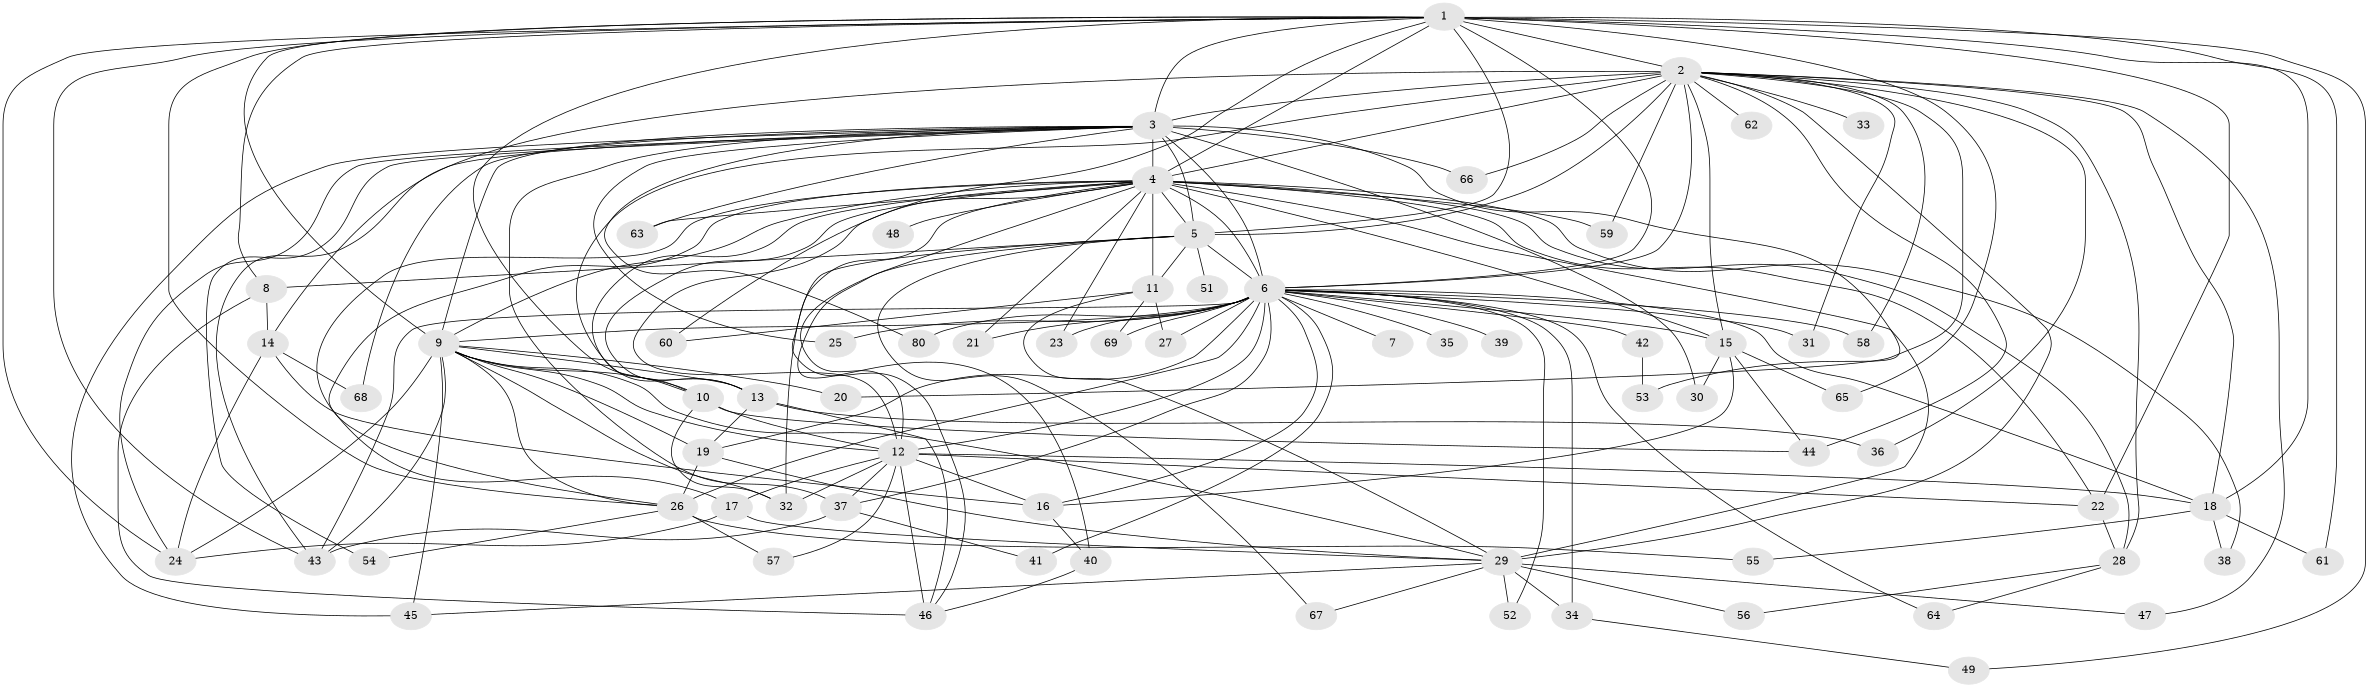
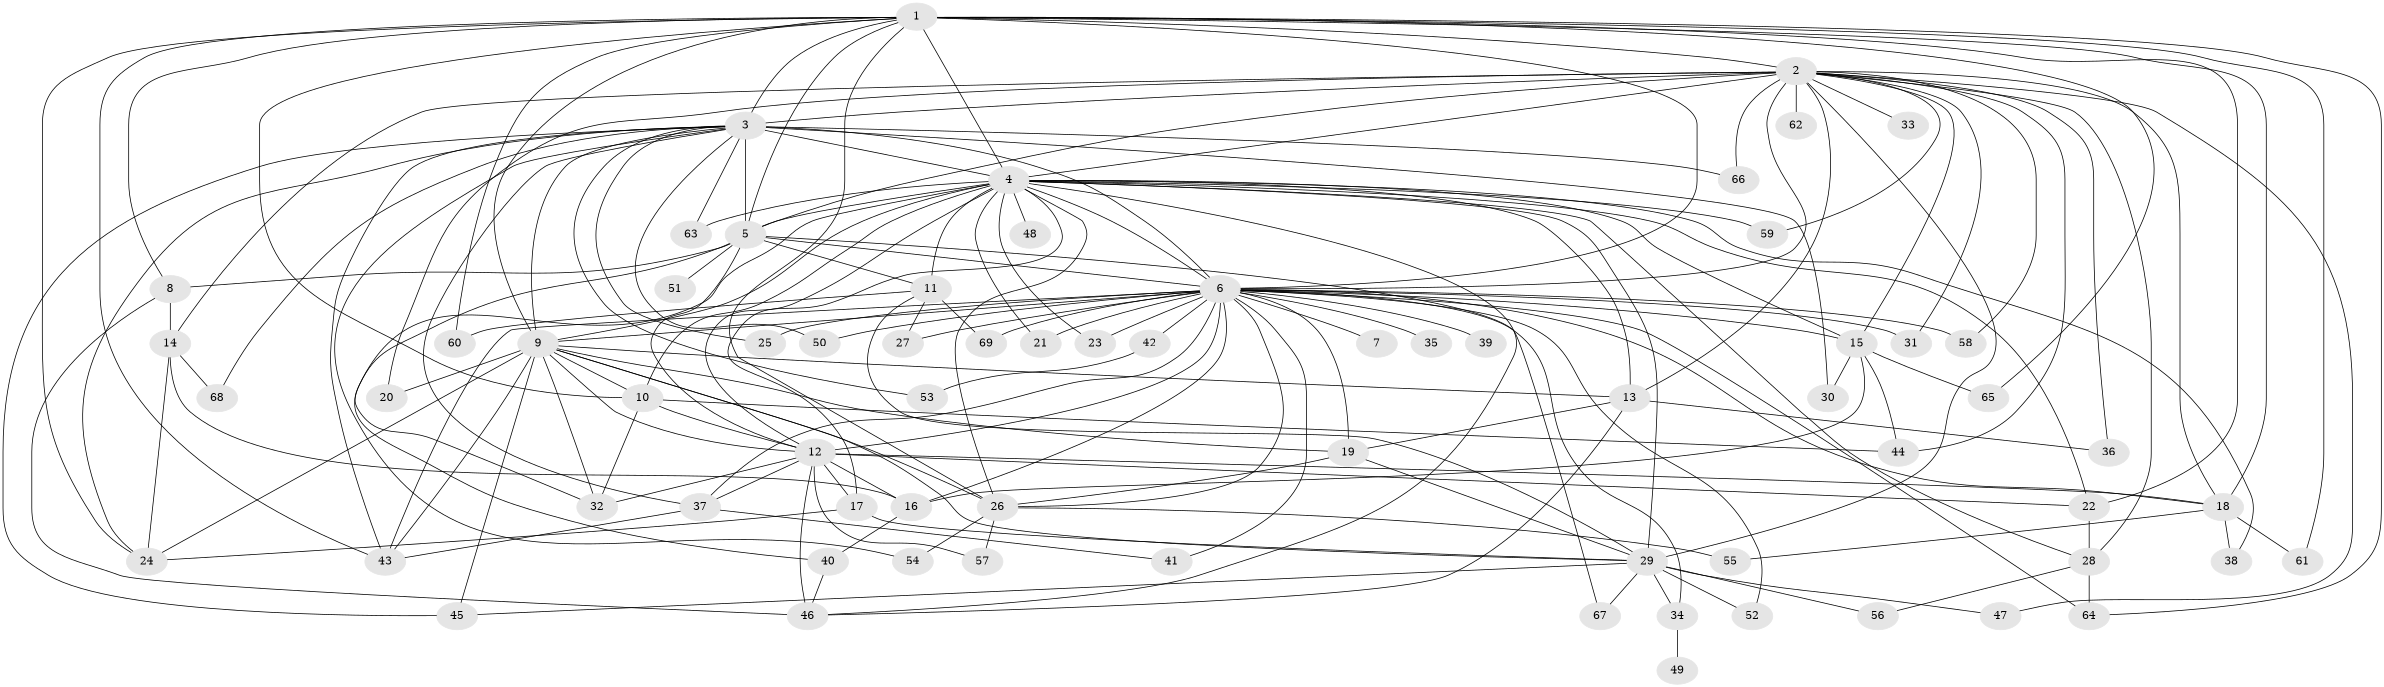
(2347, 85) -> (2138, 43)
(919, 344) -> (820, 344)
